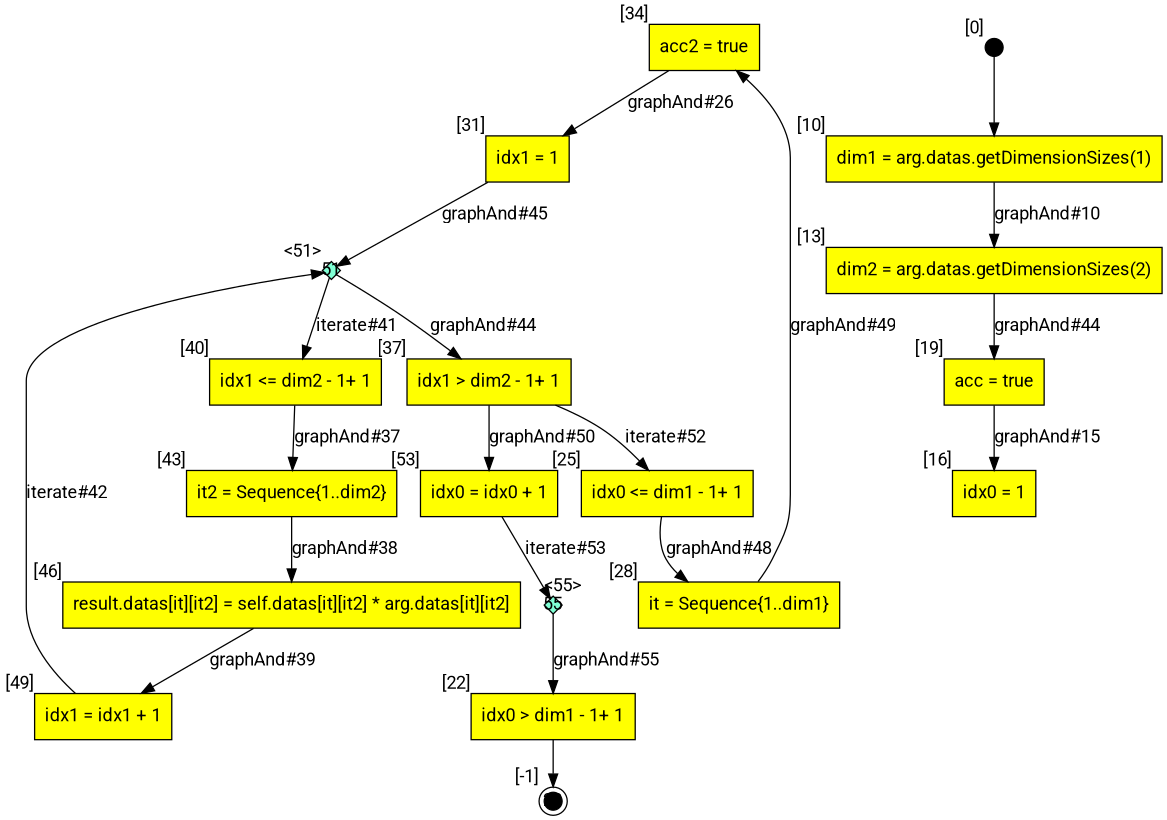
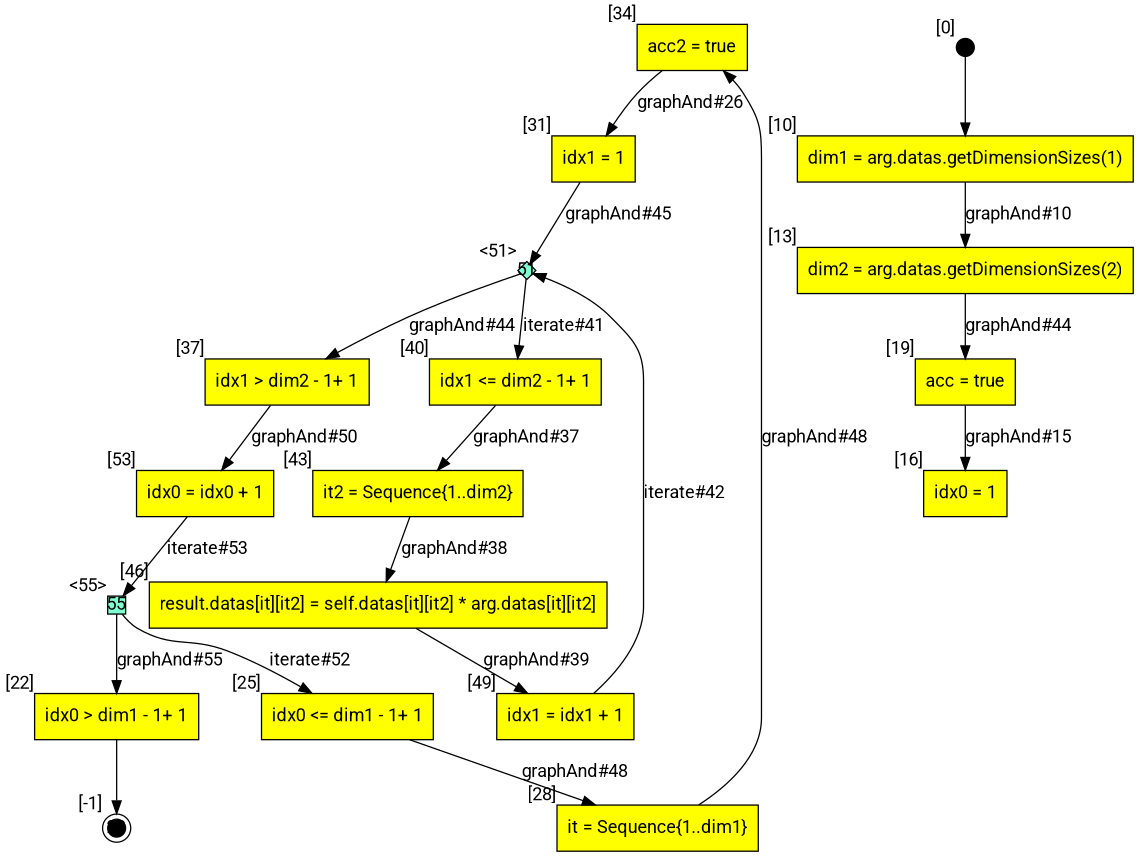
(844, 326) -> (815, 438)
(601, 428) -> (212, 646)
(553, 605) -> (117, 605)
